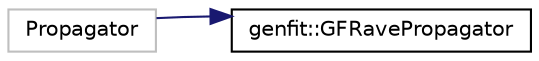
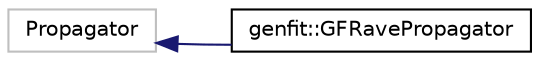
(183, 17) -> (205, 45)
